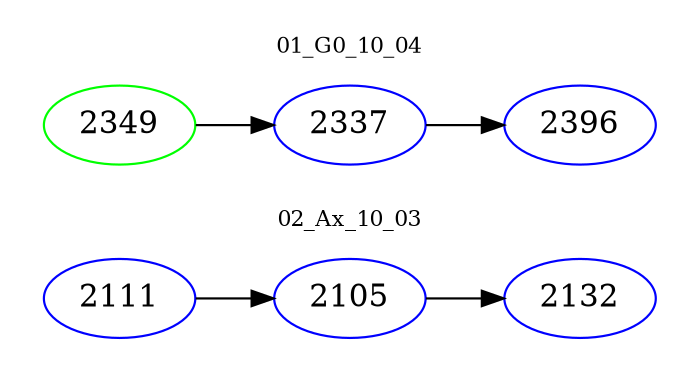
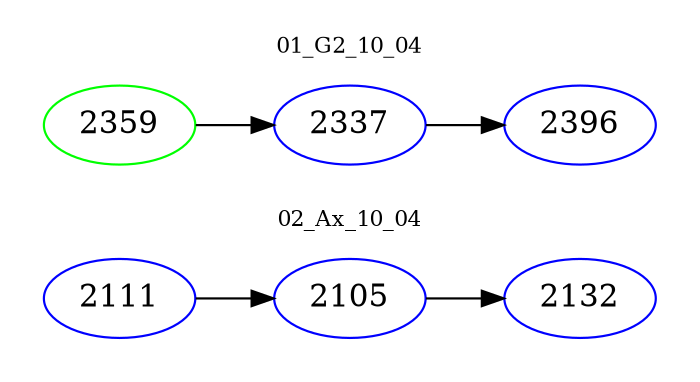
(350, 47) -> (350, 47)
(120, 125) -> (120, 125)
(350, 221) -> (350, 221)
